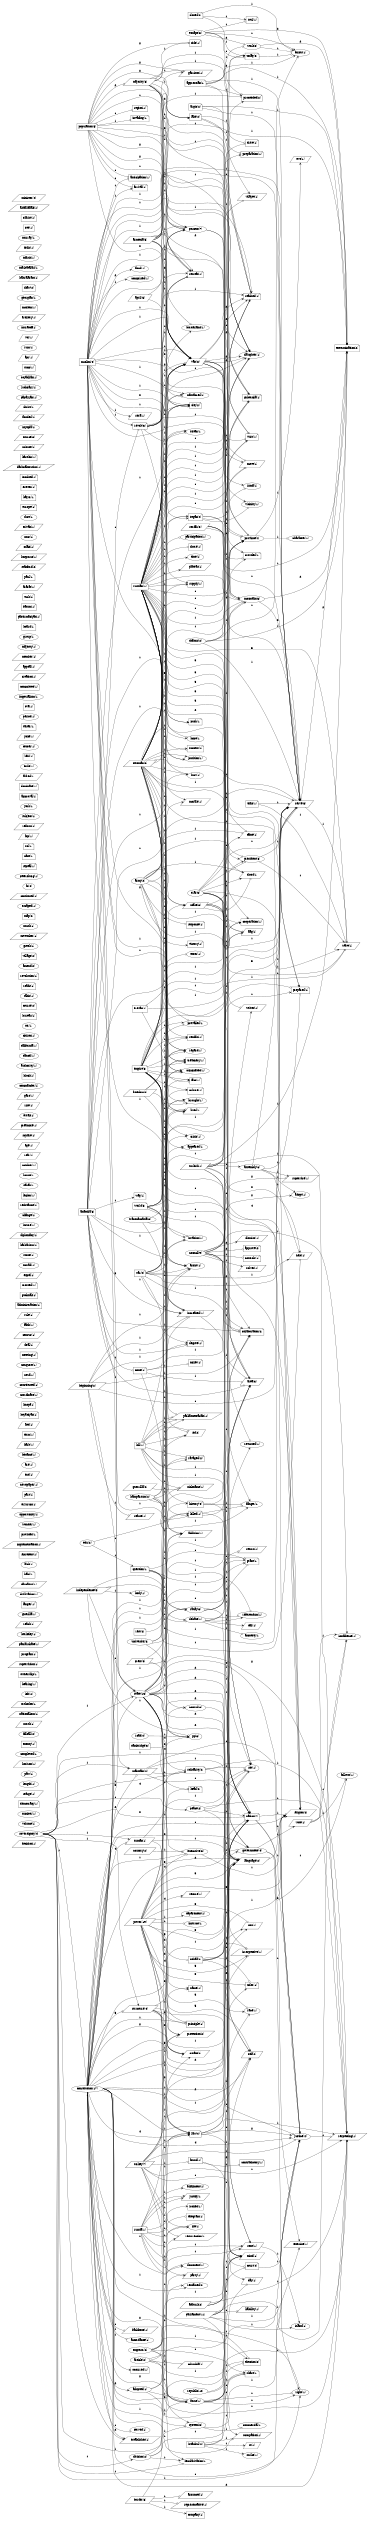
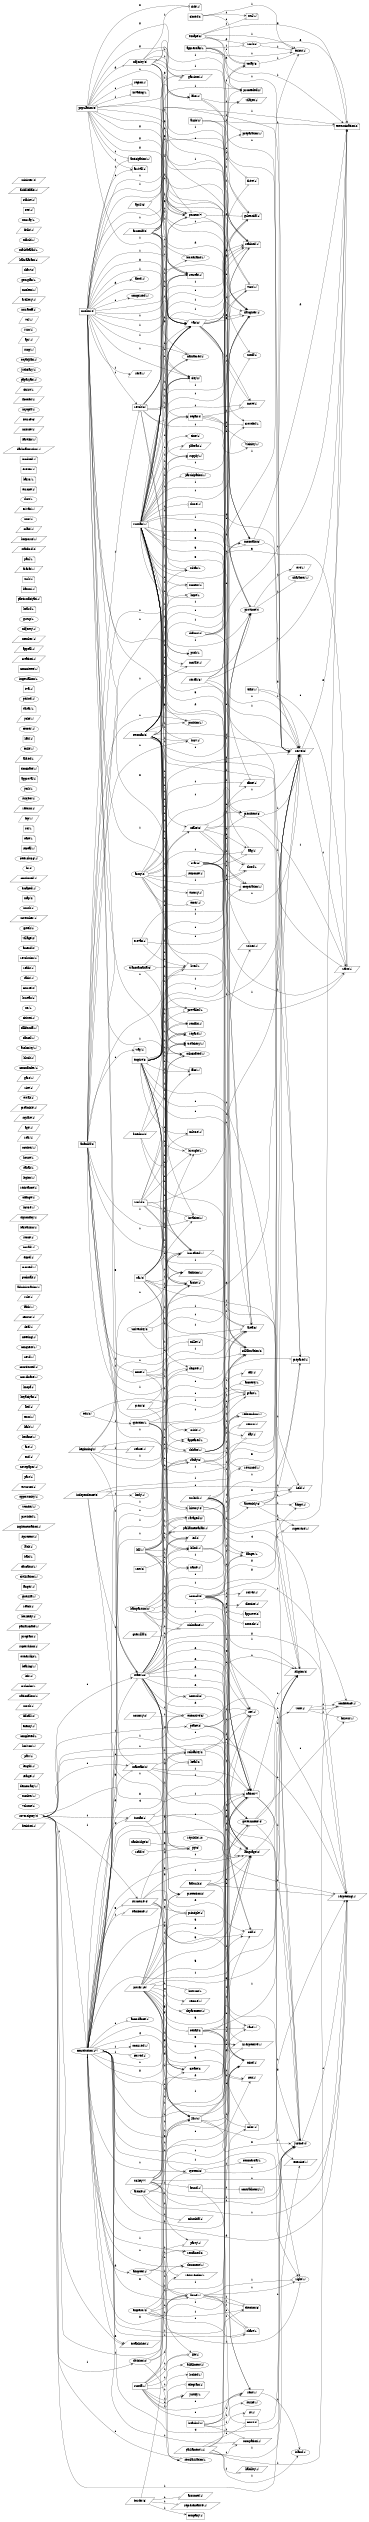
(166, 1694) -> none
